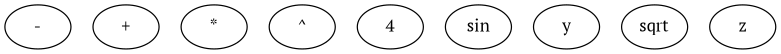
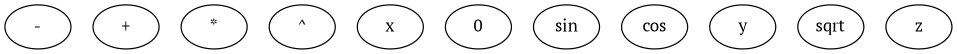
(390, 27) -> (478, 27)
none -> (390, 27)
none -> (655, 27)
